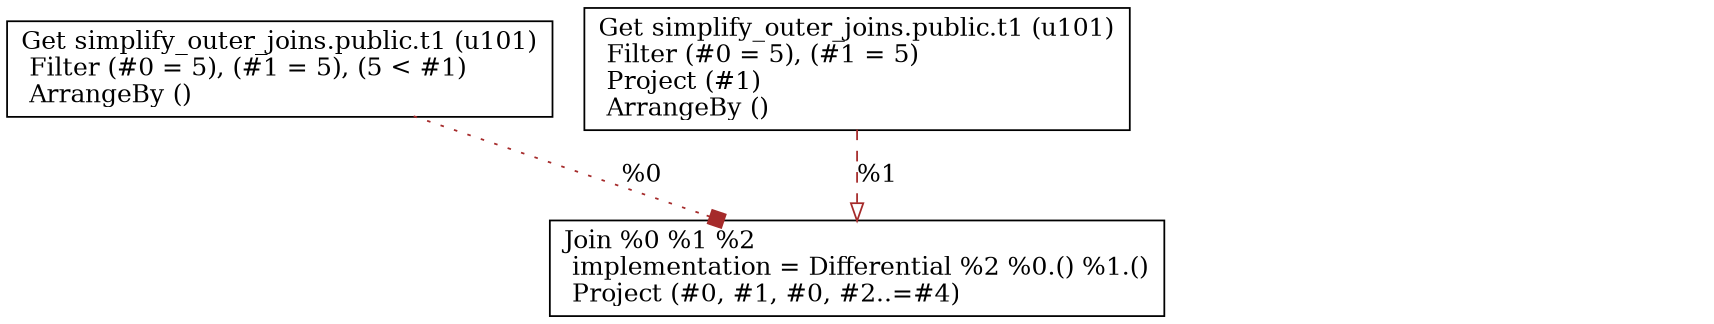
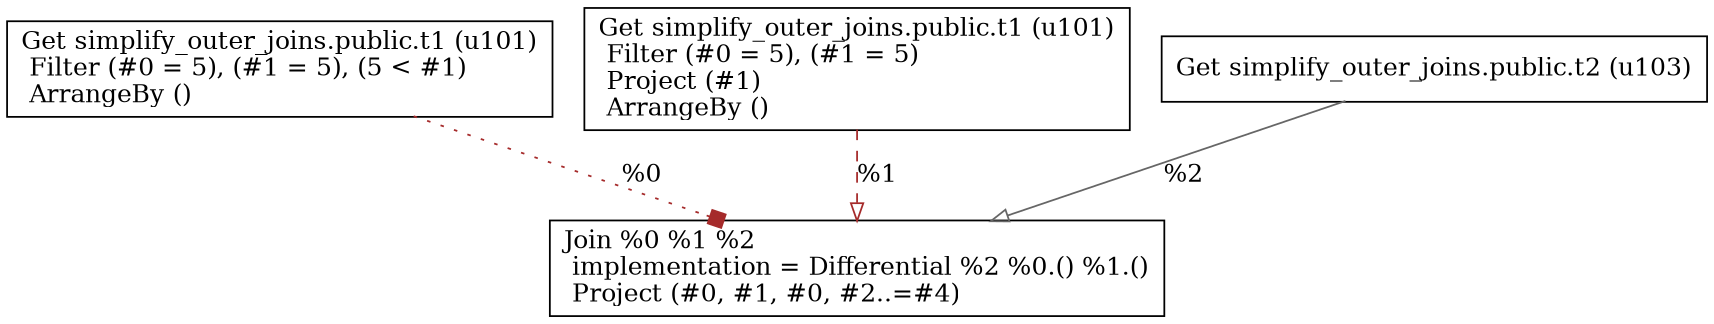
none -> (1434, 69)
